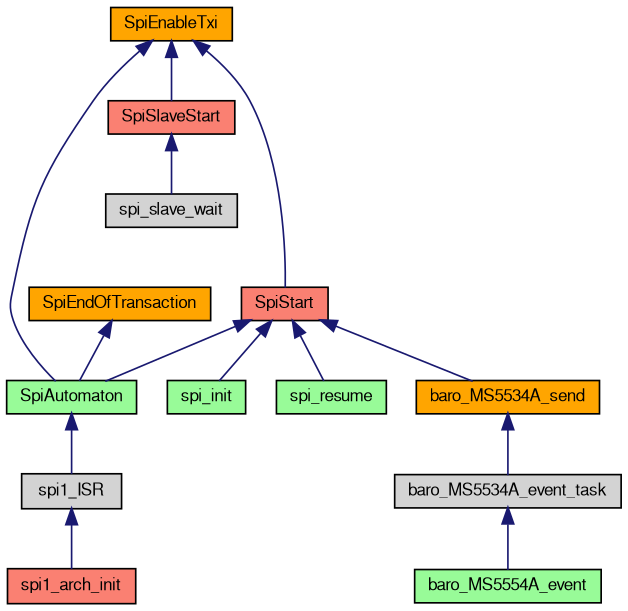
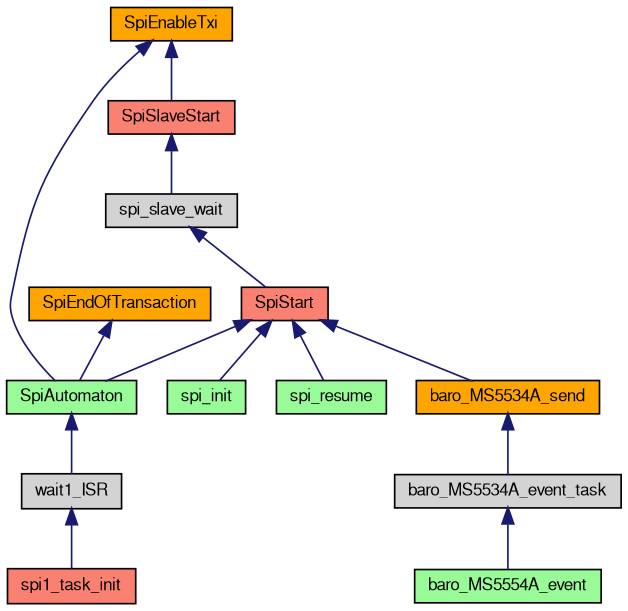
(271, 159) -> (235, 262)
(72, 491) -> (72, 491)
(72, 586) -> (72, 586)
